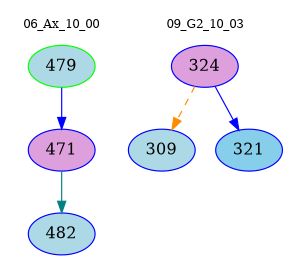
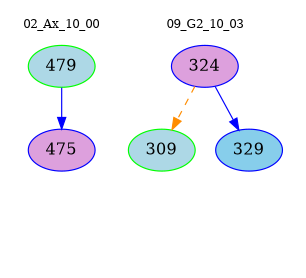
(62, 25) -> (62, 25)
(62, 150) -> (62, 150)
(162, 150) -> (162, 150)
(249, 150) -> (249, 150)
(62, 234) -> none
